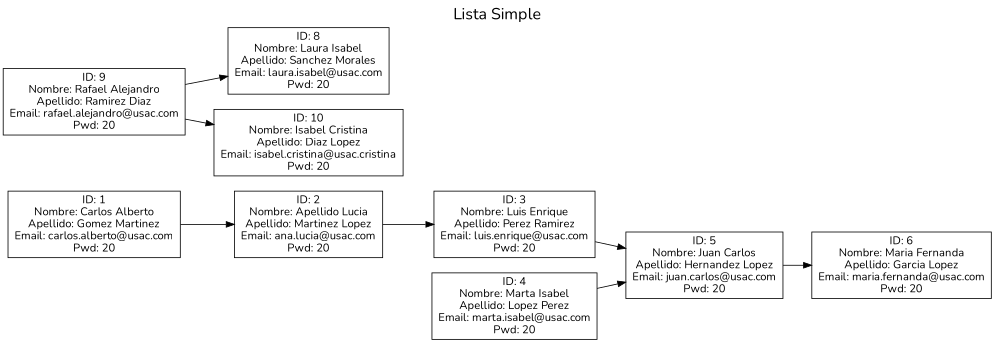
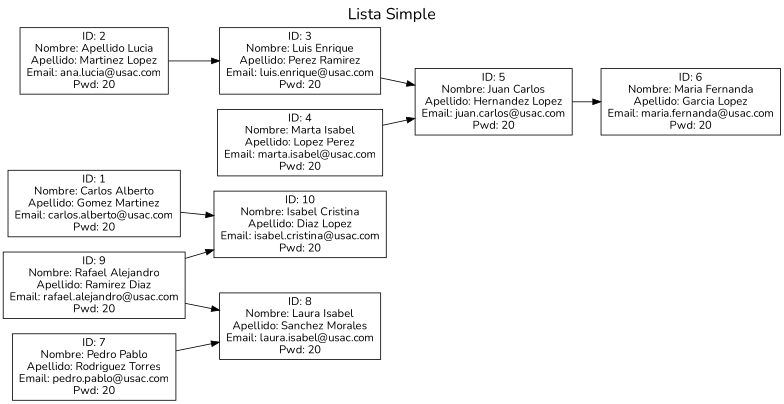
(309, 154) -> (300, 236)
(203, 224) -> (193, 214)
none -> (94, 367)
